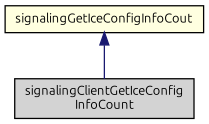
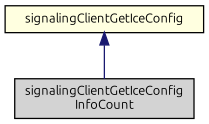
(104, 19) -> (104, 19)
